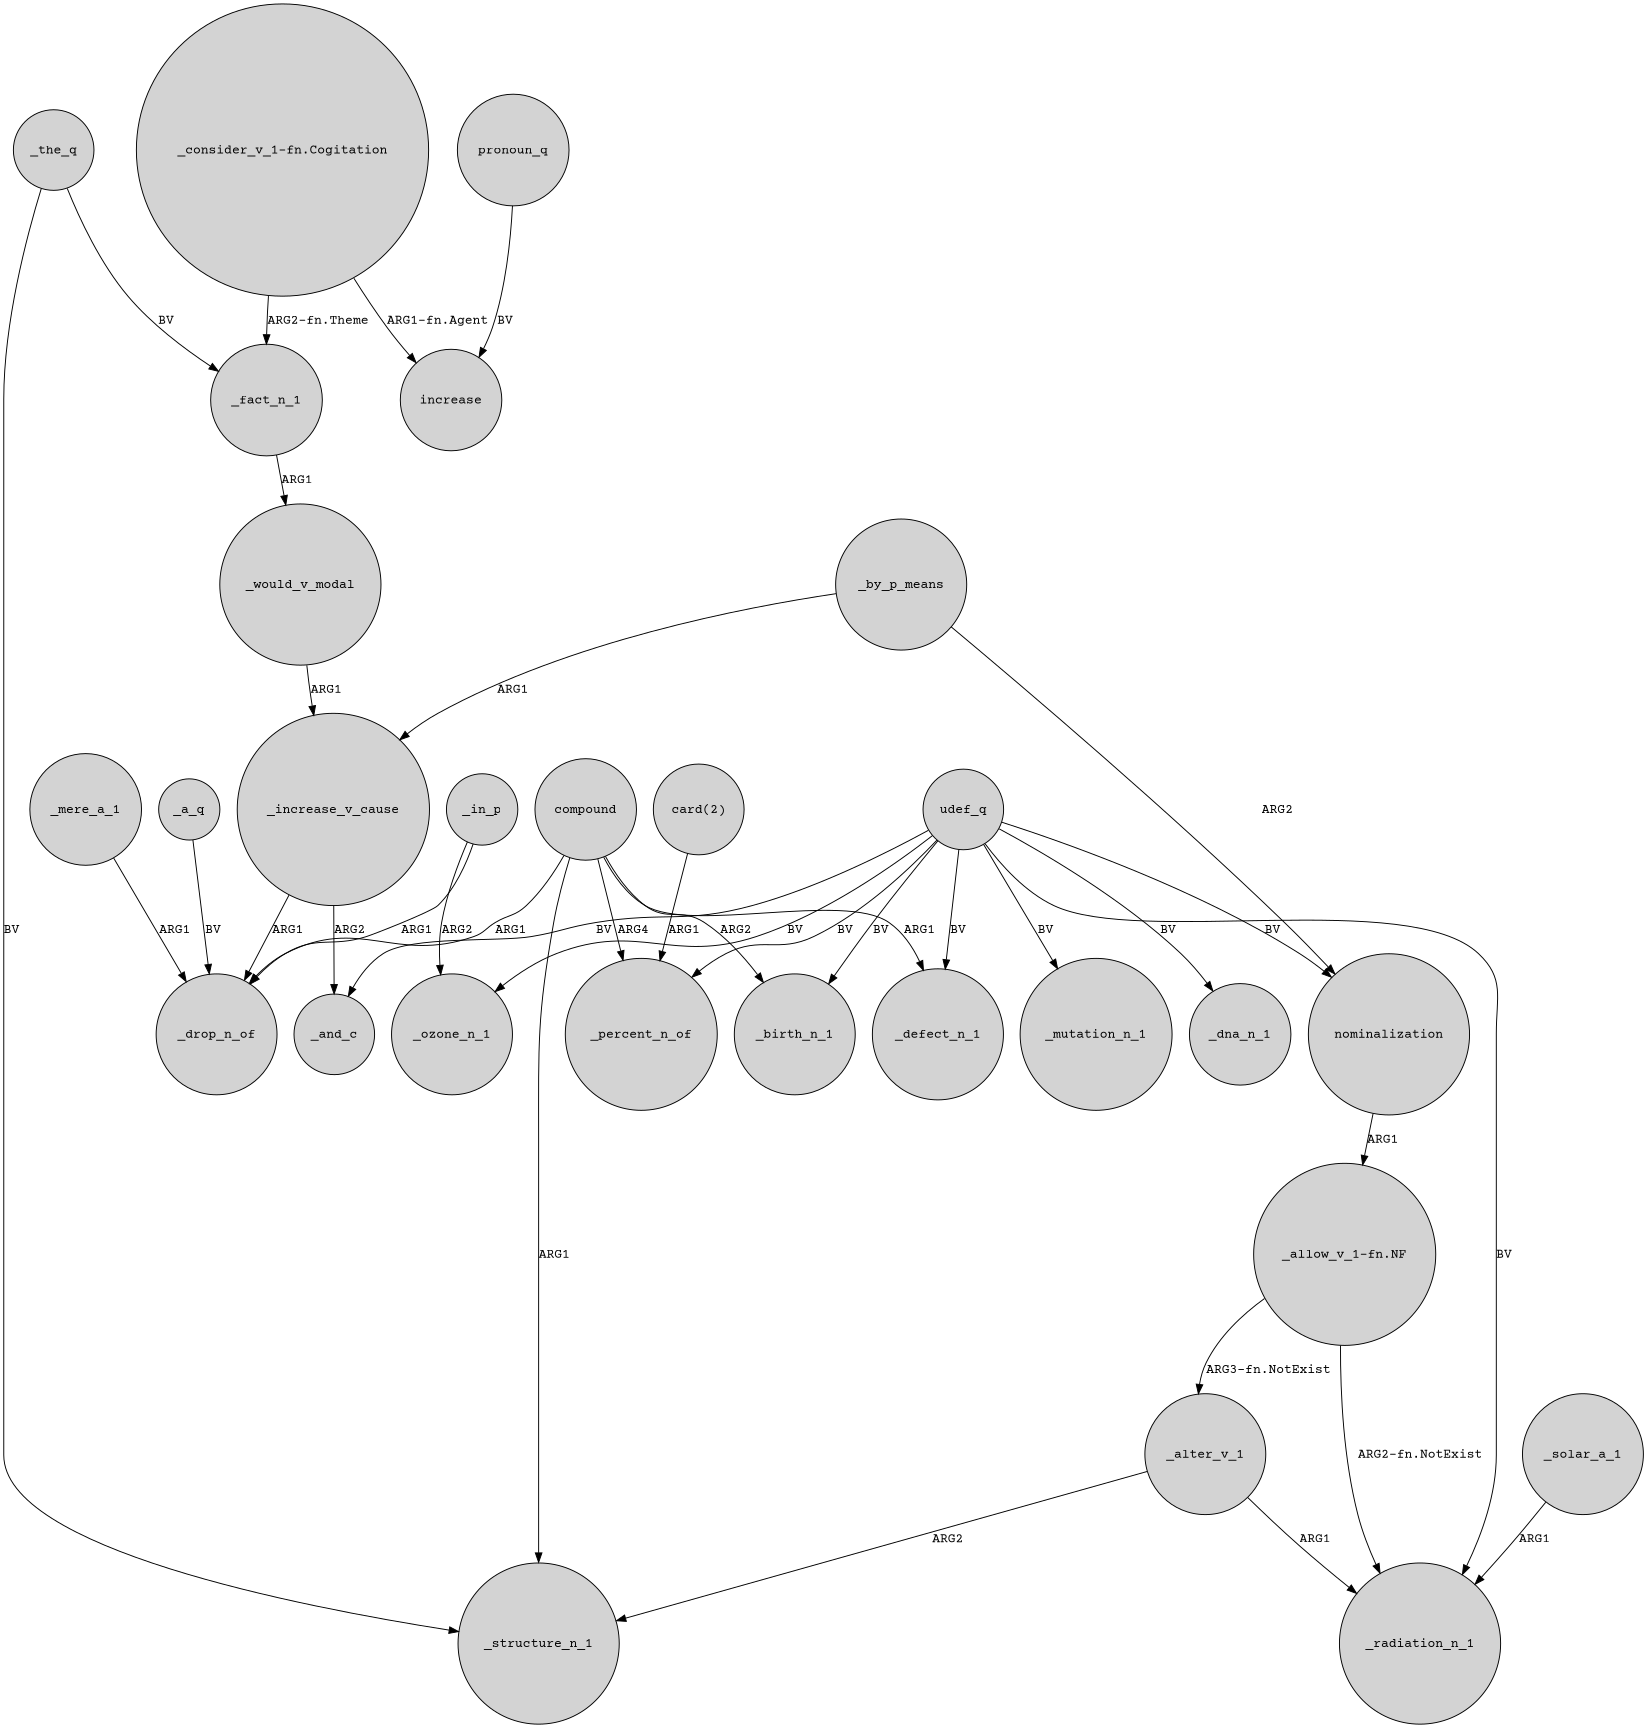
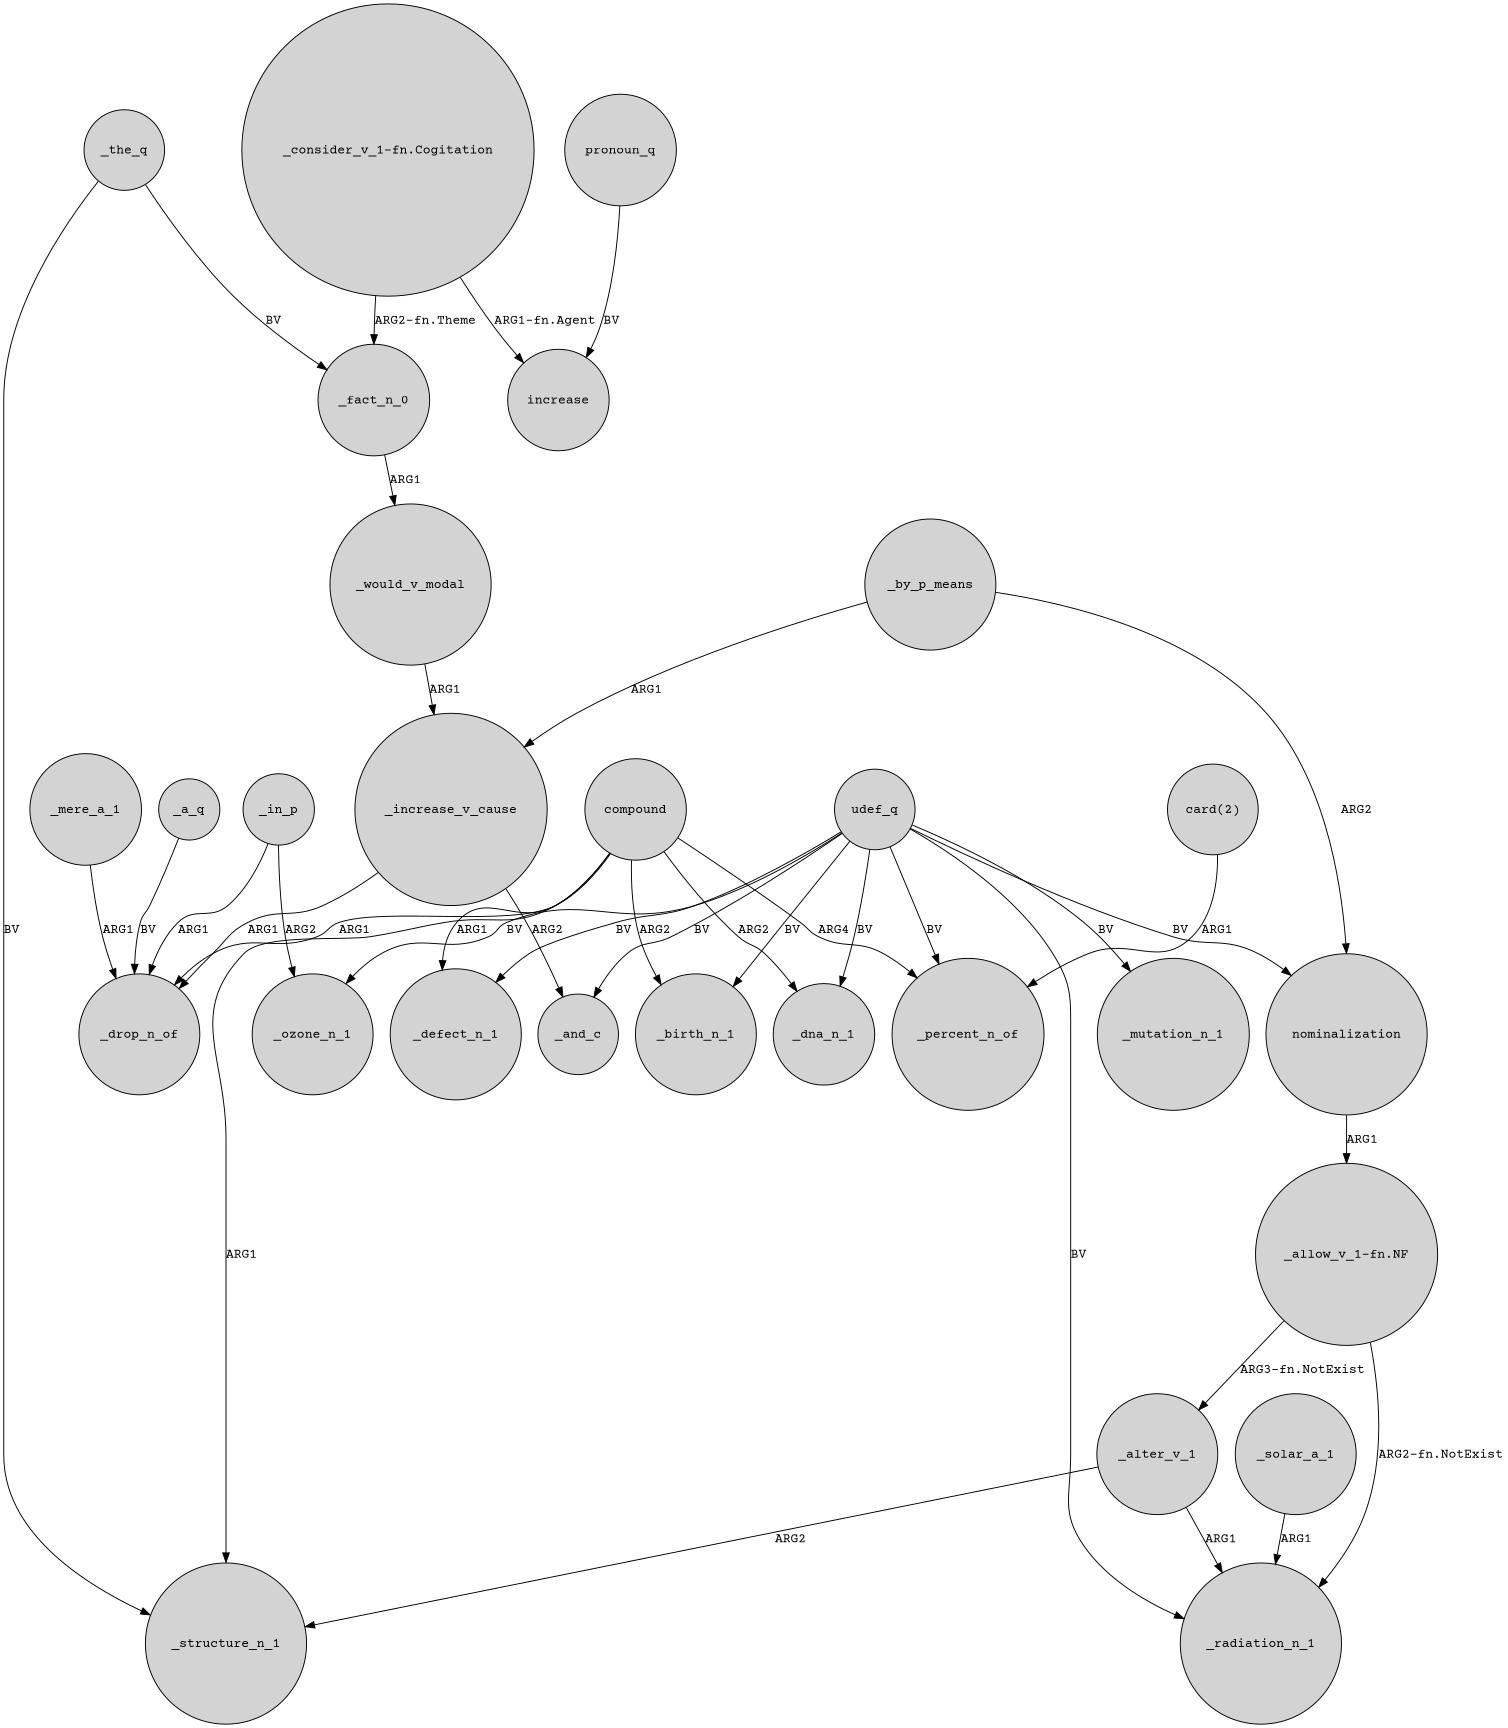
(266, 400) -> (374, 400)
none -> (723, 922)
